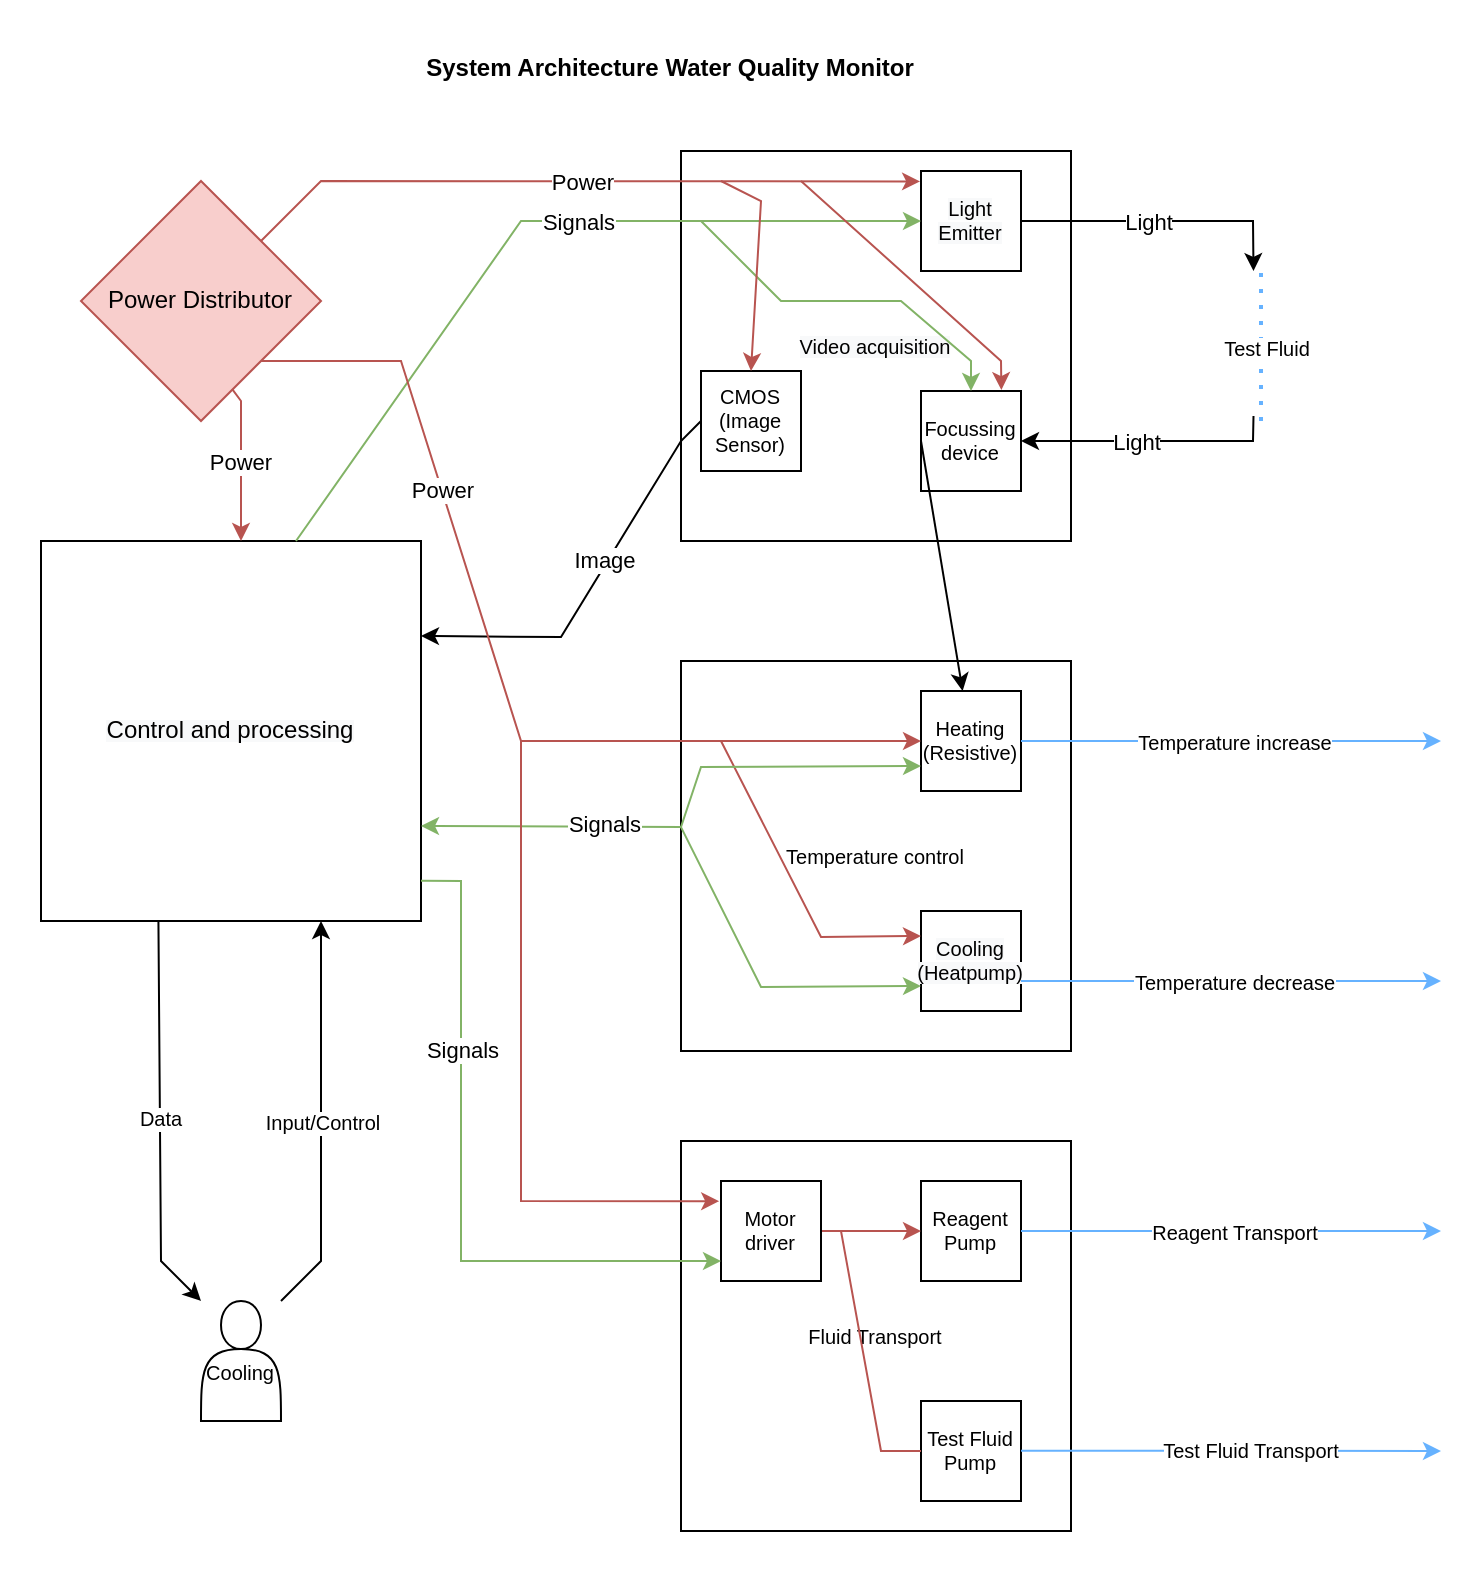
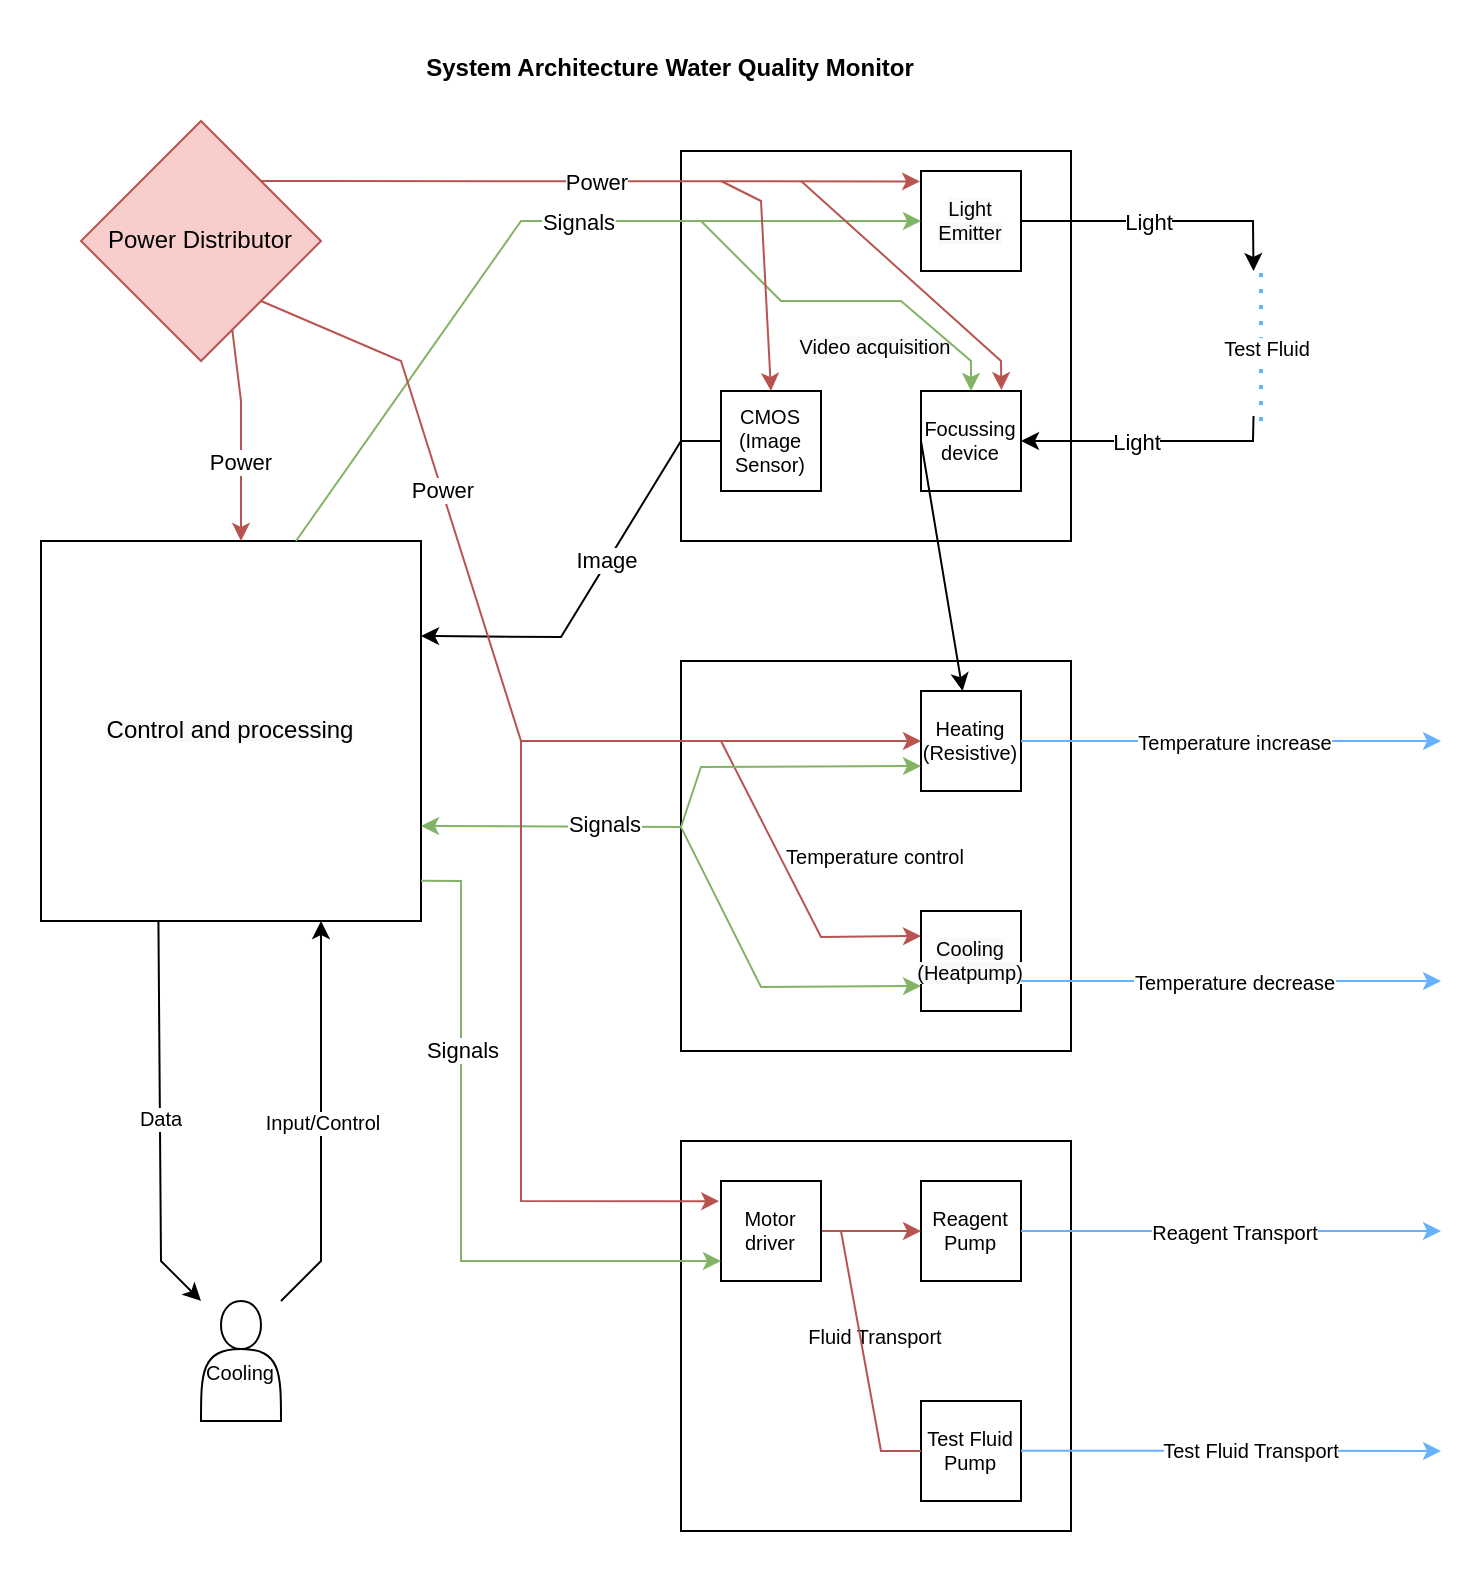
(201, 301) -> (201, 241)
(751, 421) -> (771, 441)
